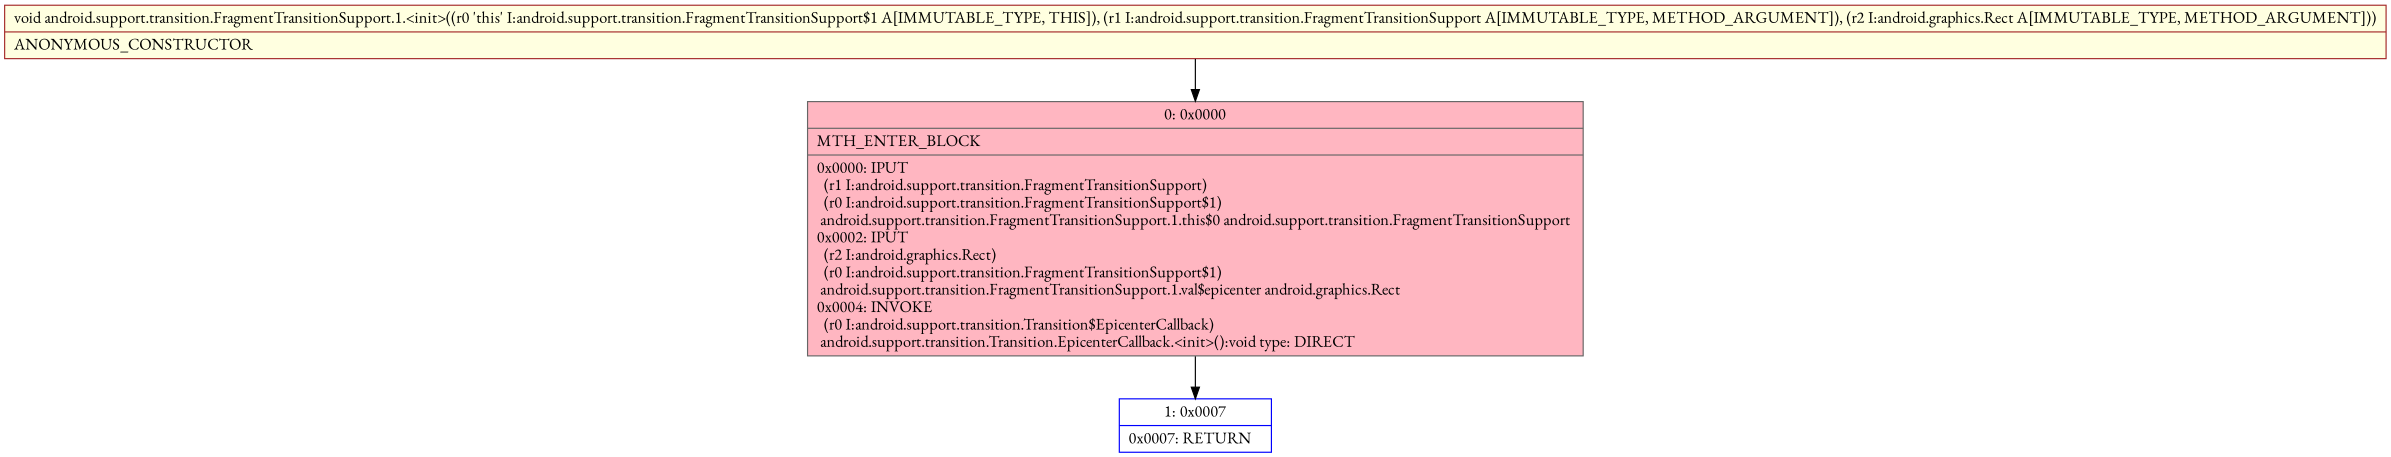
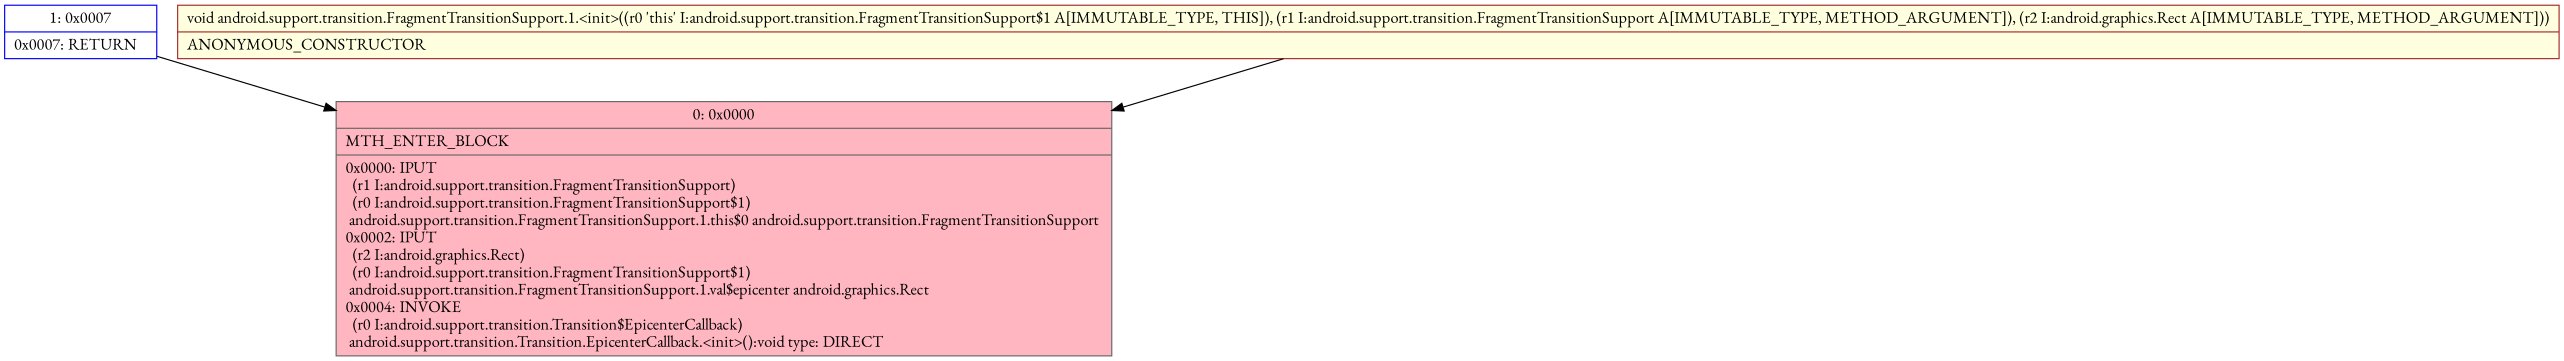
(1195, 372) -> (241, 82)
